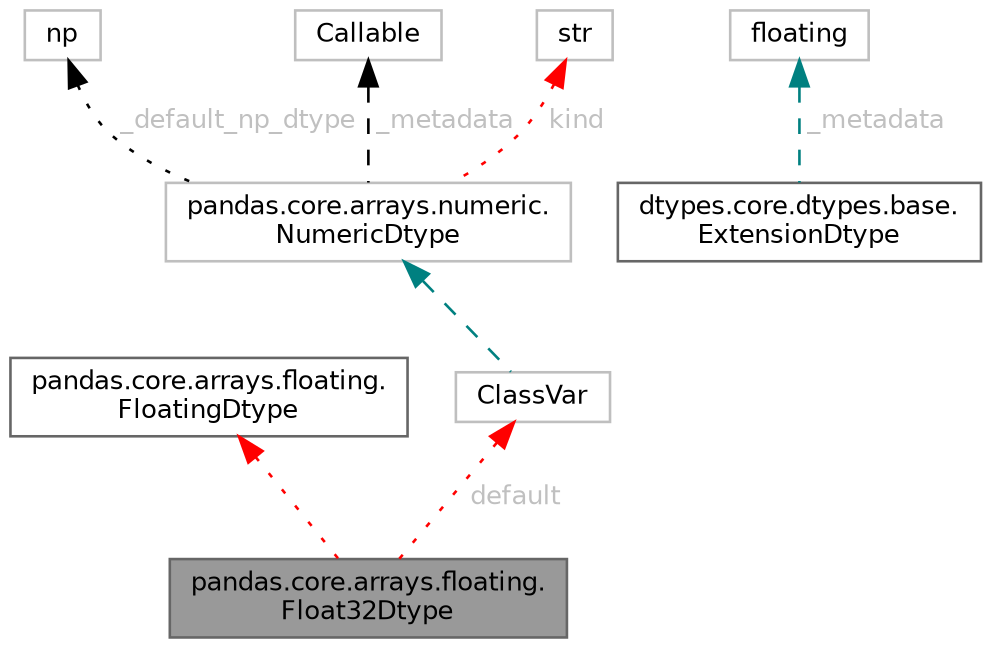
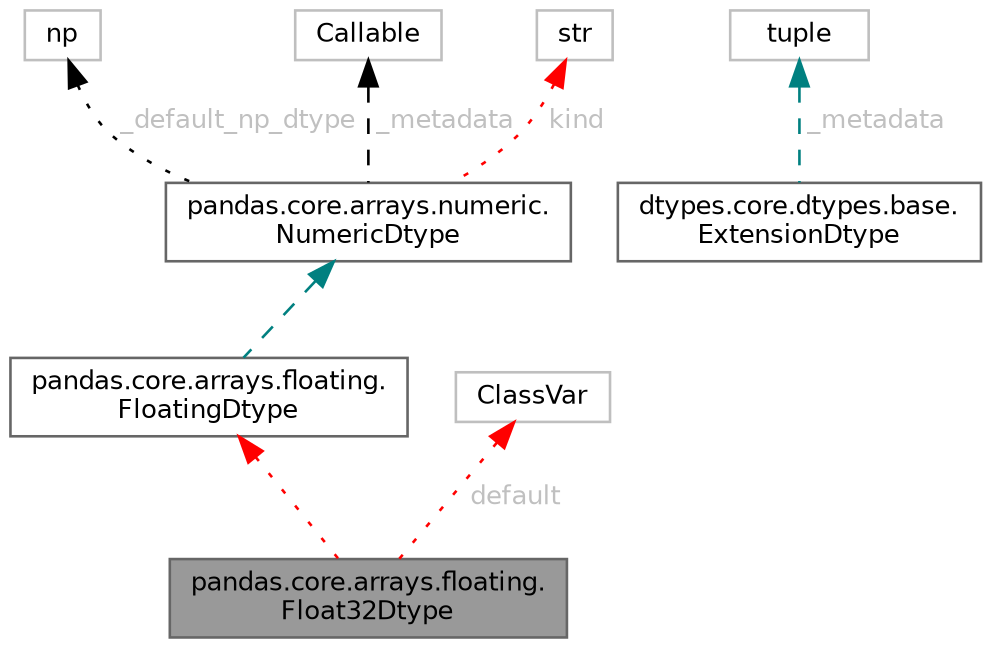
(799, 35) -> (799, 35)
(368, 222) -> (368, 222)
(467, 326) -> (280, 319)
